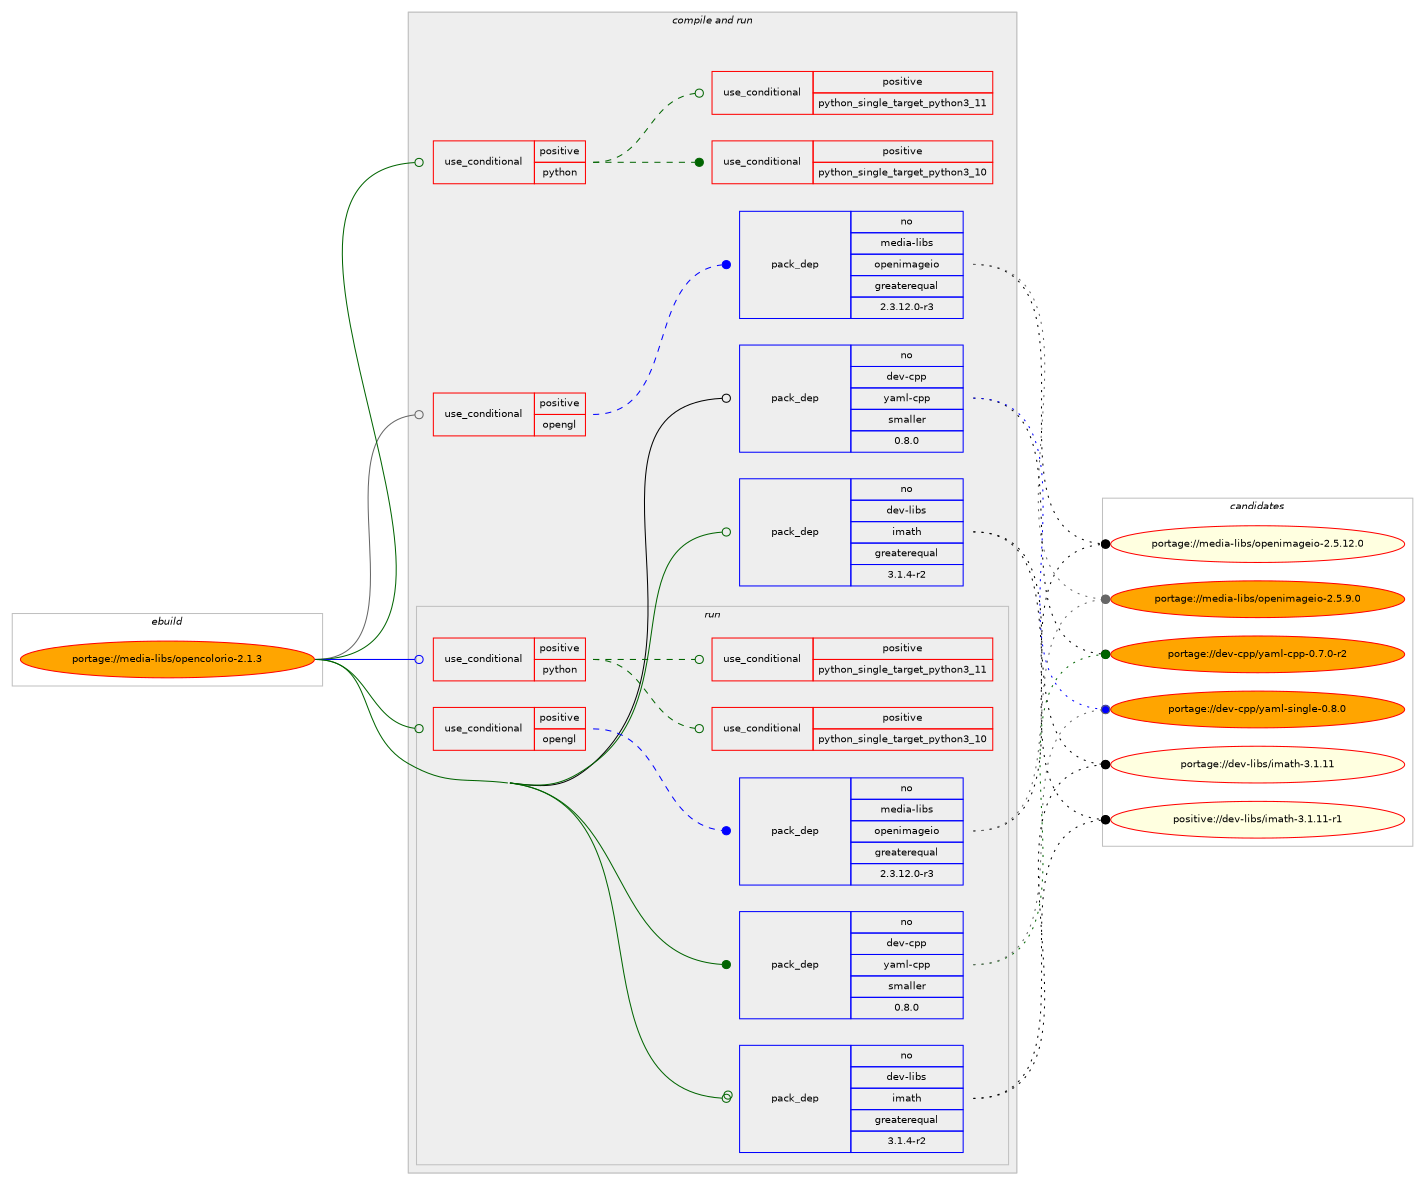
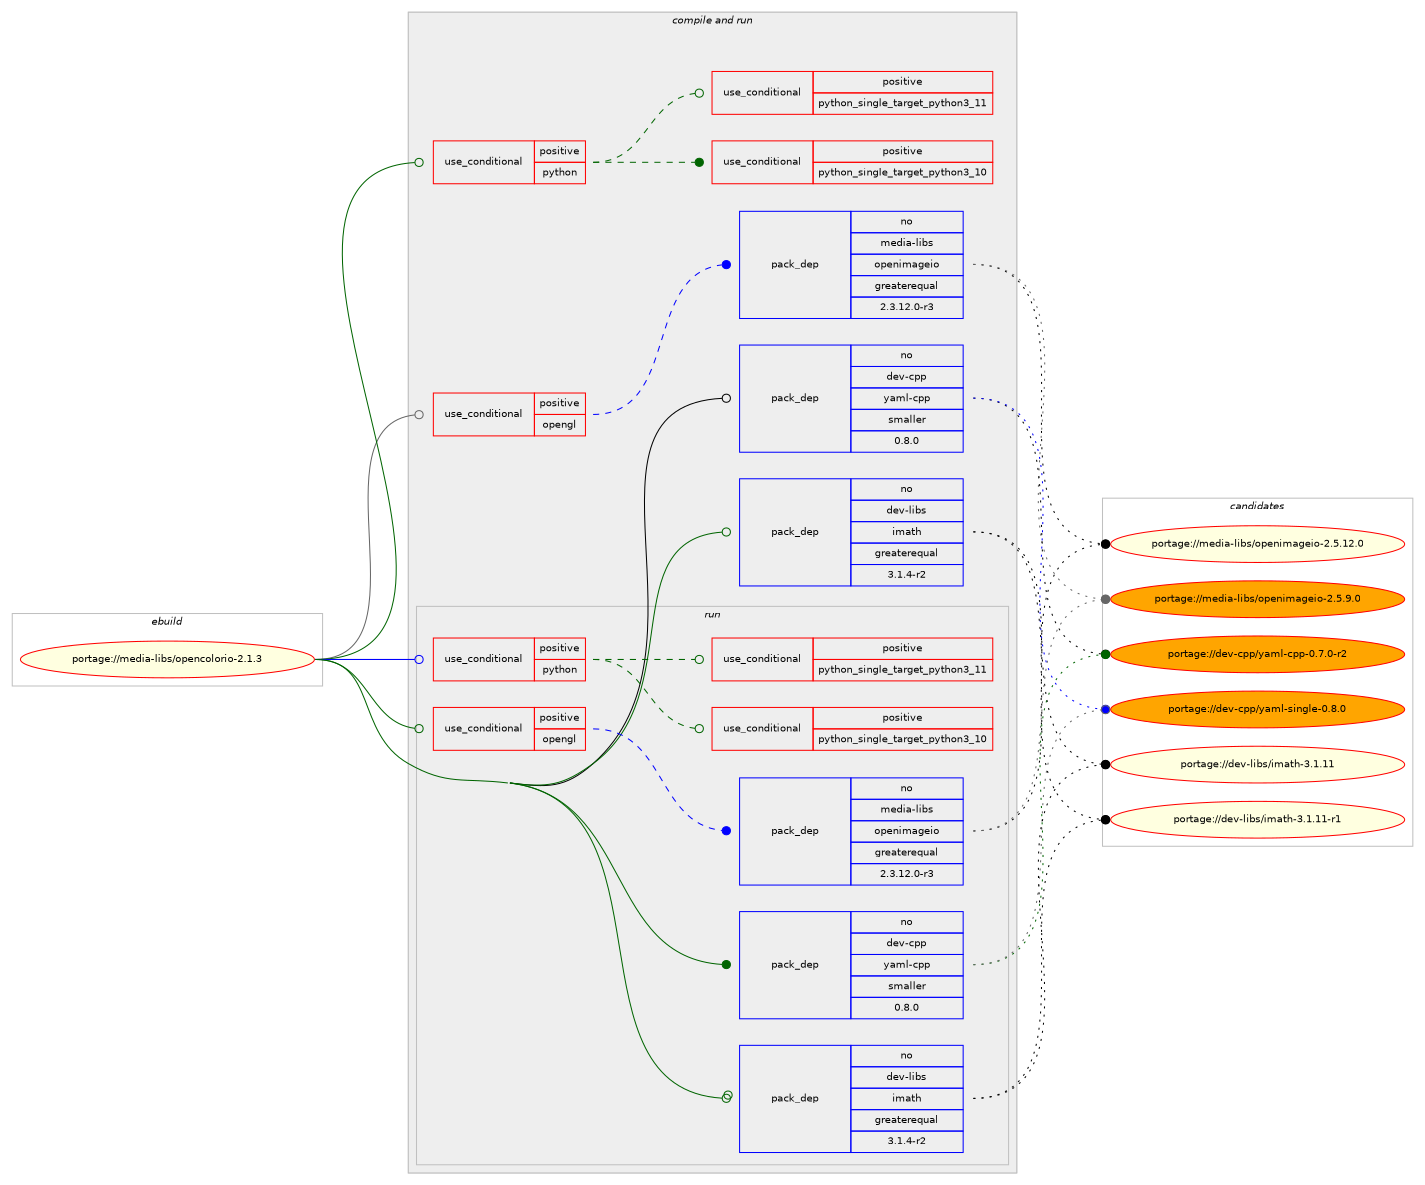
(167, 659) -> (167, 659)
(1258, 820) -> (1258, 820)
